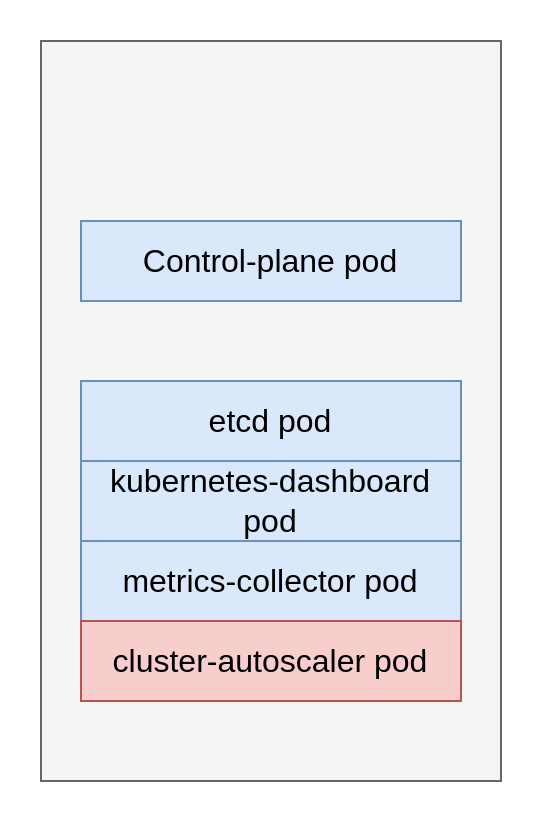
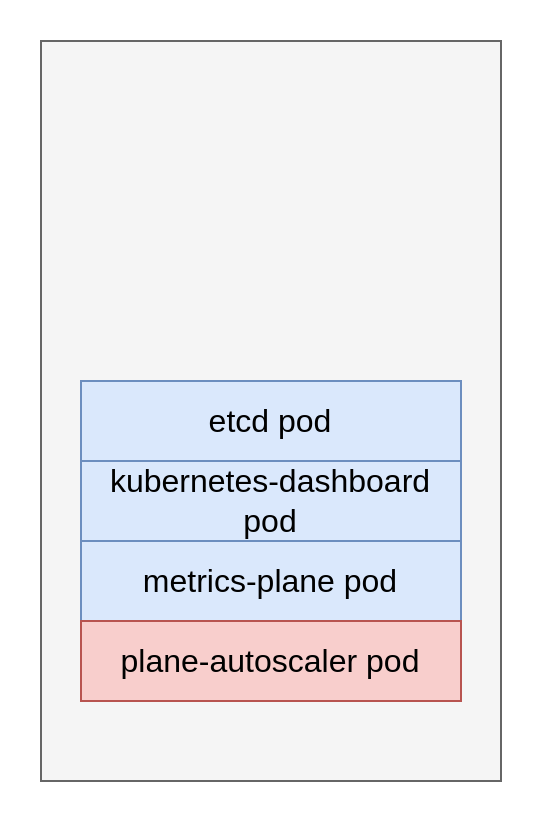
(271, 261) -> none
(271, 581) -> (271, 581)
(271, 661) -> (271, 661)
